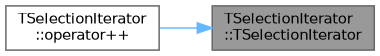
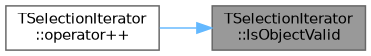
(293, 28) -> (289, 28)
